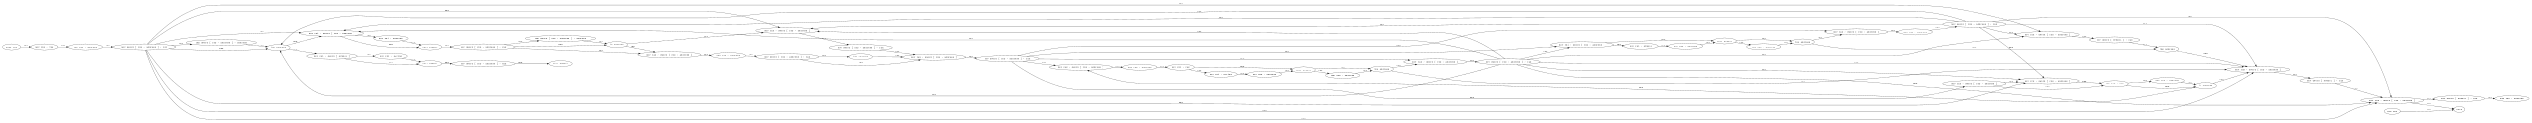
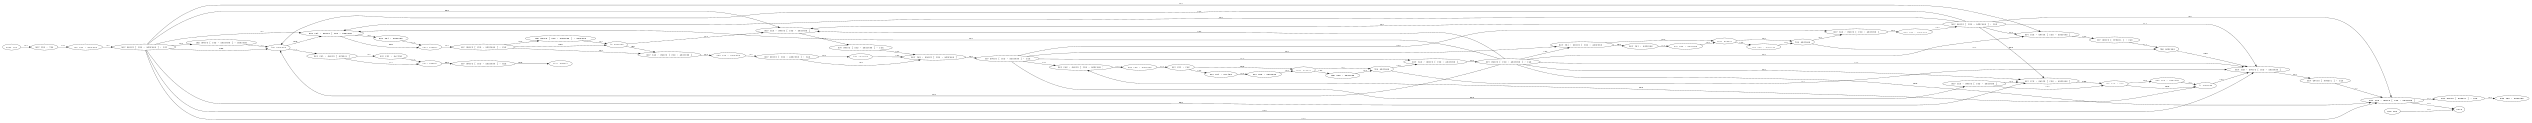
(1641, 46) -> (1641, 46)
